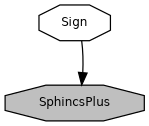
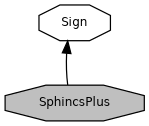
(83, 57) -> (66, 69)
